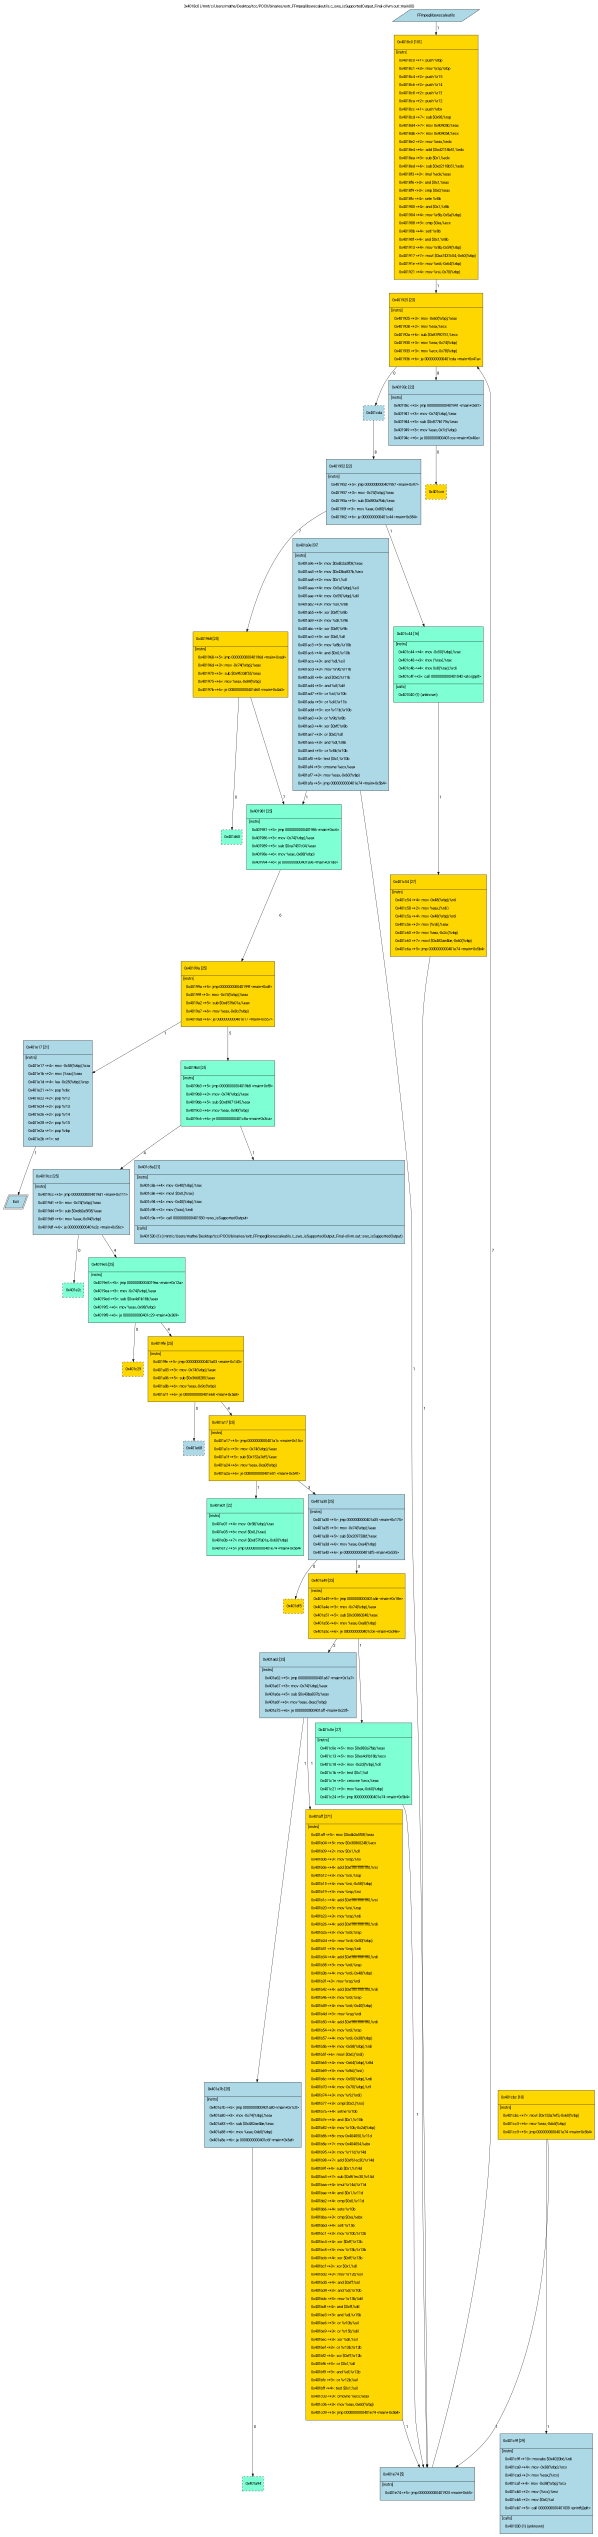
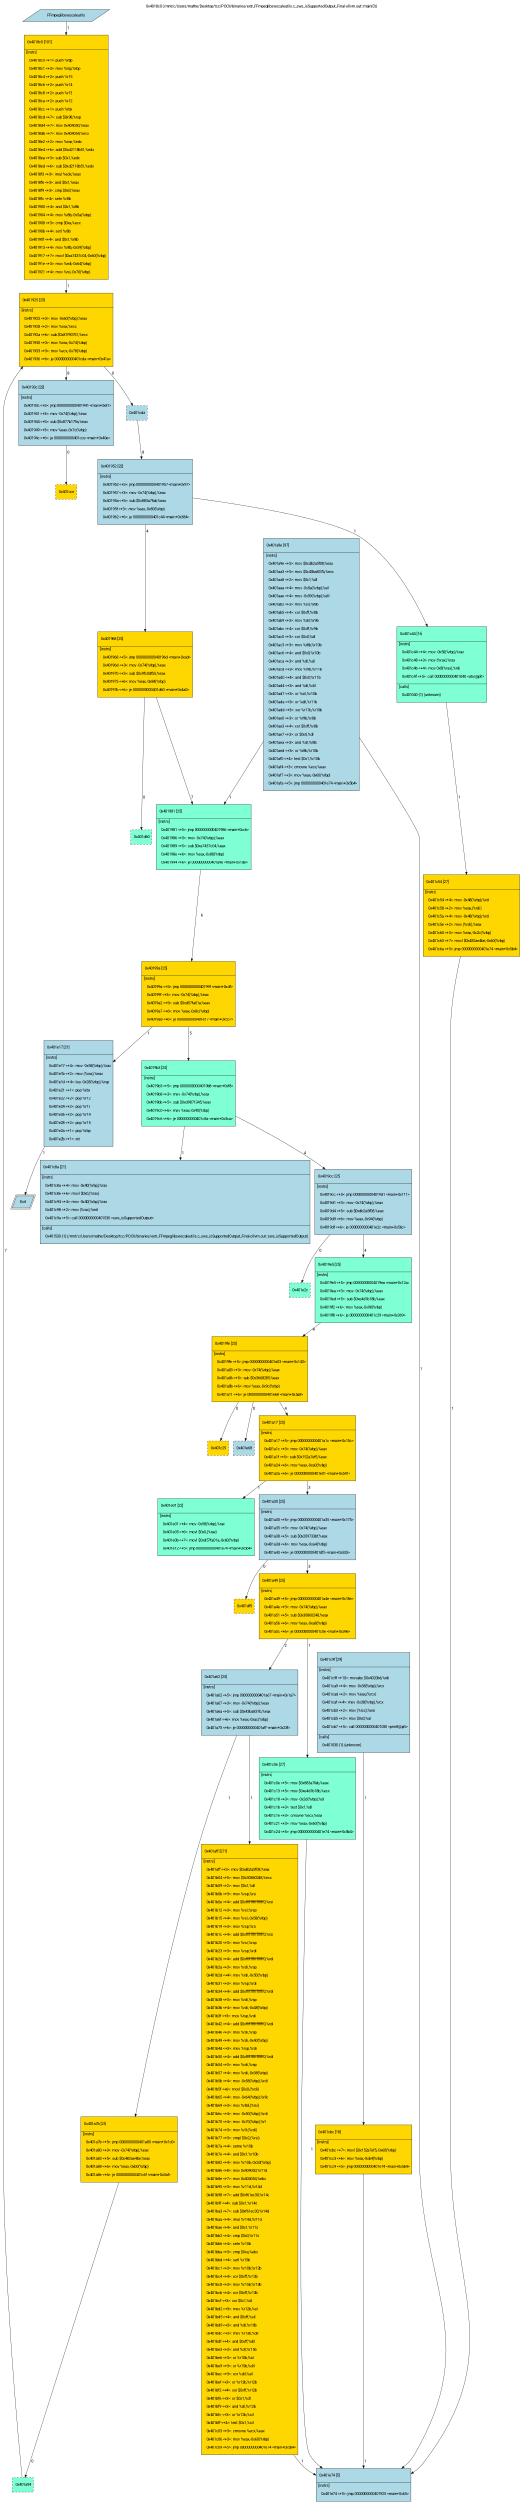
(299, 531) -> (147, 531)
(134, 1341) -> (229, 1420)
(491, 1419) -> (3, 1421)
(253, 2115) -> (129, 2149)
(546, 2285) -> (364, 1937)
